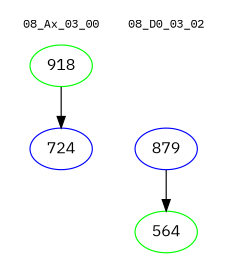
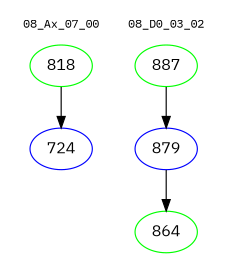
(62, 25) -> (62, 25)
(61, 66) -> (61, 66)
none -> (166, 66)
(166, 232) -> (166, 232)
